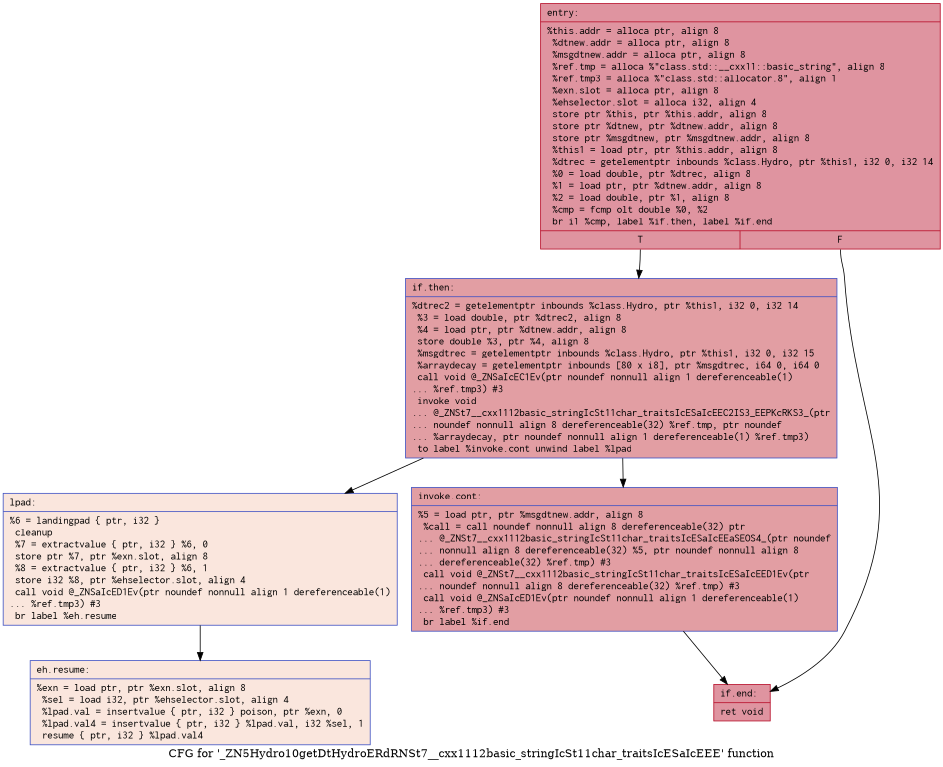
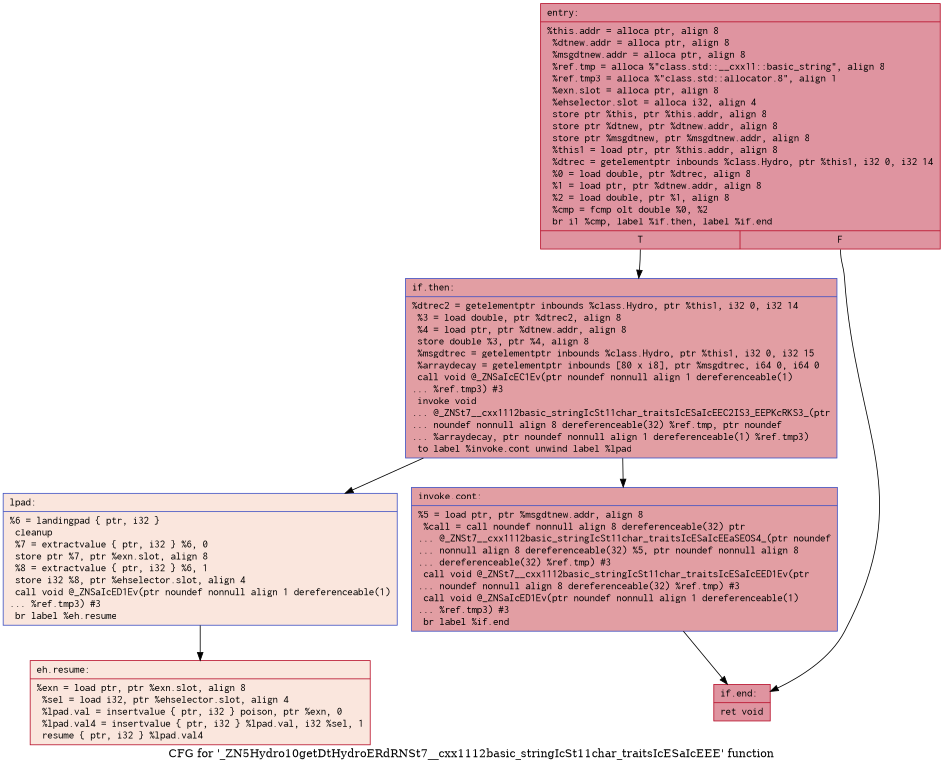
(200, 703) -> (200, 703)
